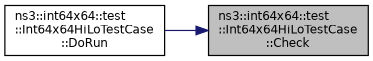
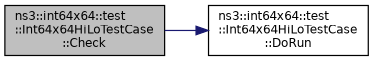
(180, 30) -> (180, 30)
